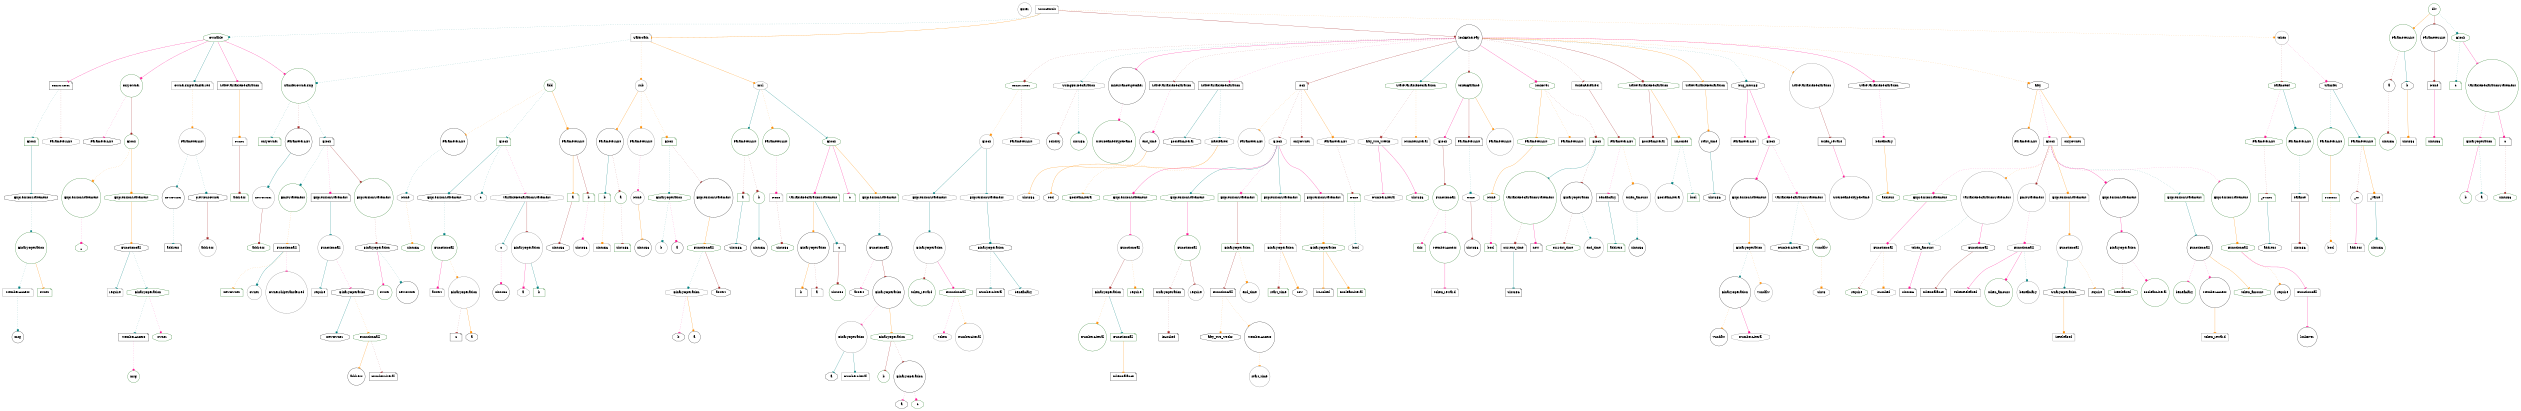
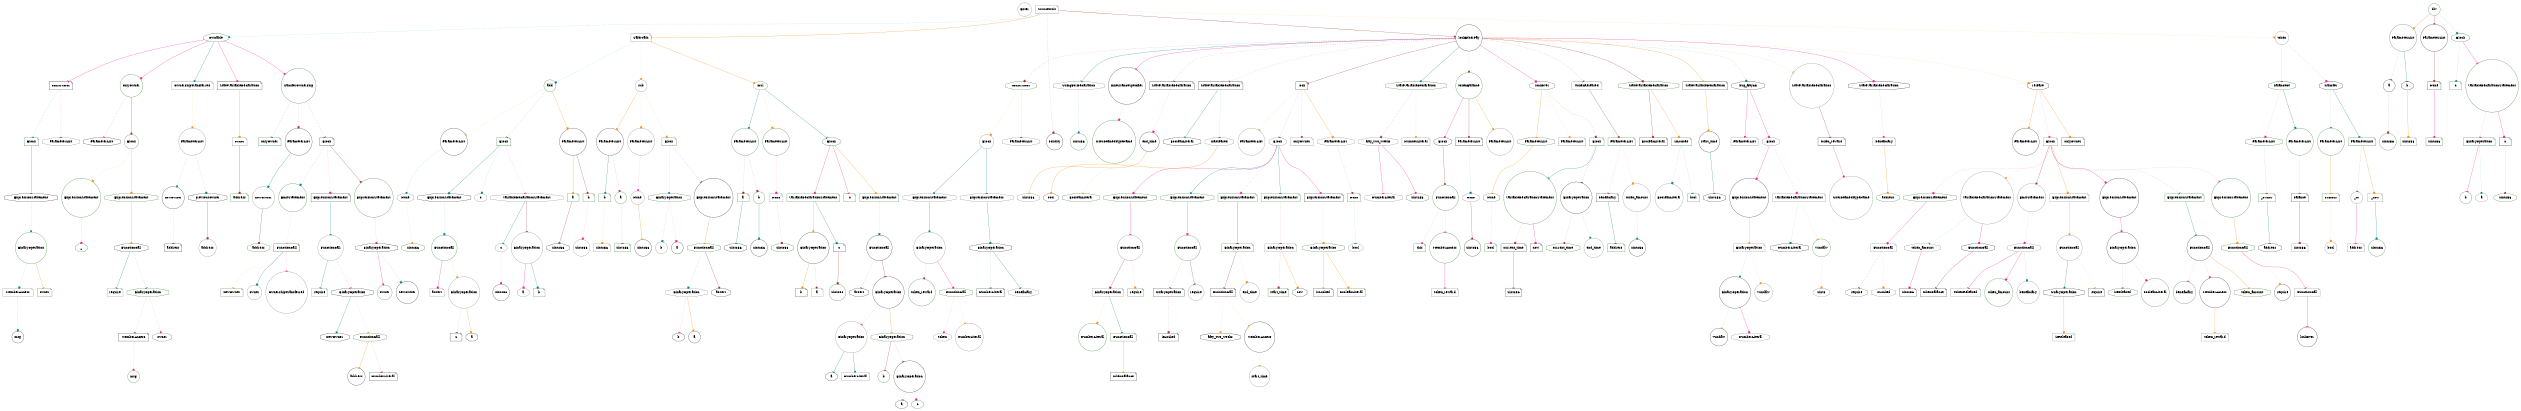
(1226, 46) -> (1226, 46)
(474, 61) -> (595, 62)
(1748, 86) -> (1748, 86)
(2038, 86) -> (2038, 86)
(1068, 111) -> (1049, 72)
(2375, 198) -> (2375, 198)
